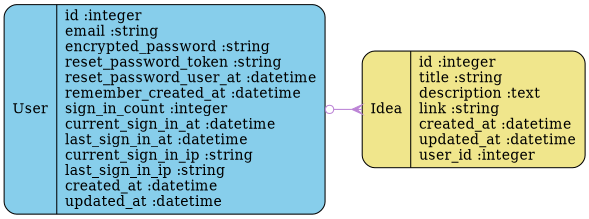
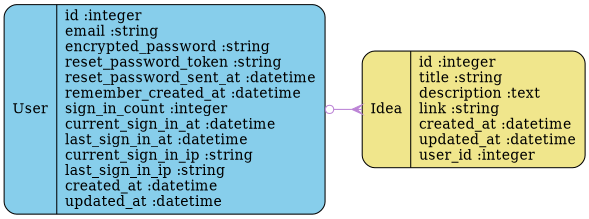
(191, 78) -> (191, 78)
